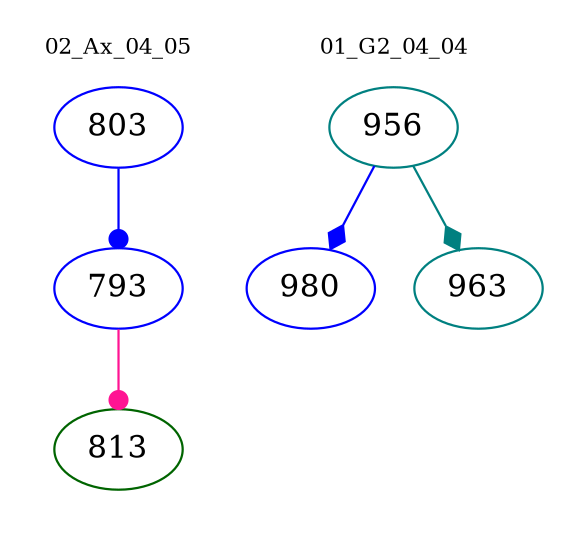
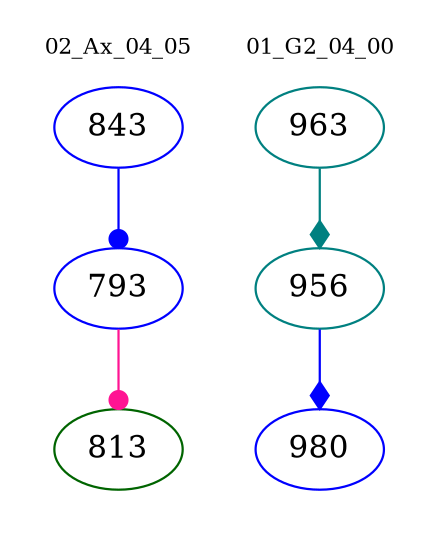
(395, 48) -> (321, 48)
(119, 127) -> (119, 127)
(430, 196) -> (320, 195)
